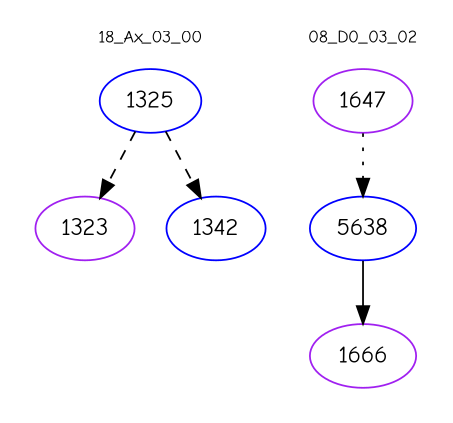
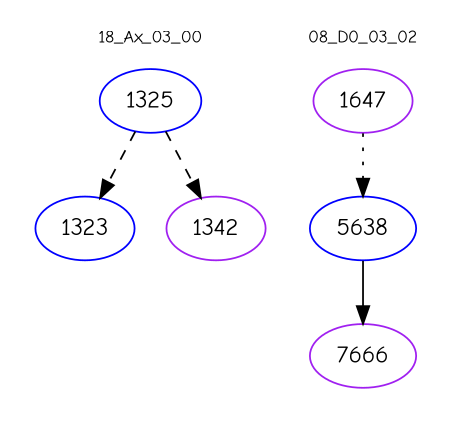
(85, 228) -> (85, 228)
(216, 228) -> (216, 228)
(363, 356) -> (363, 356)
